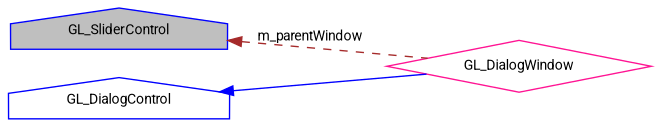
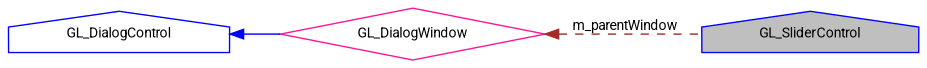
(335, 50) -> (630, 34)
